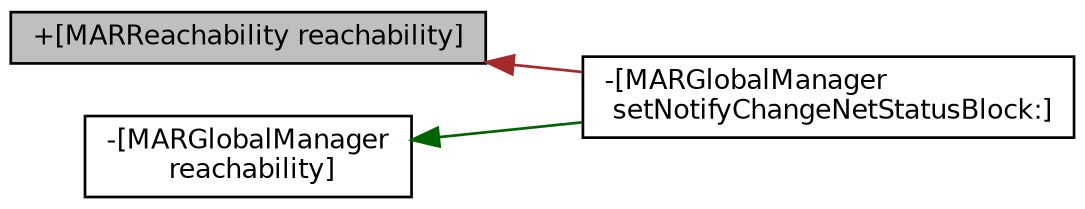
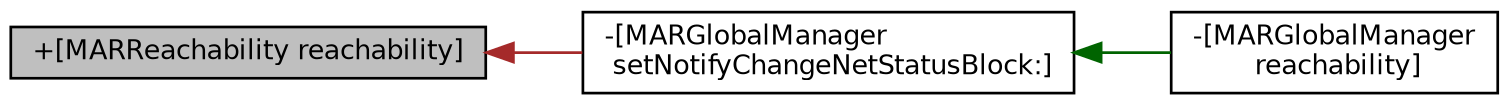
(511, 130) -> (1136, 53)
